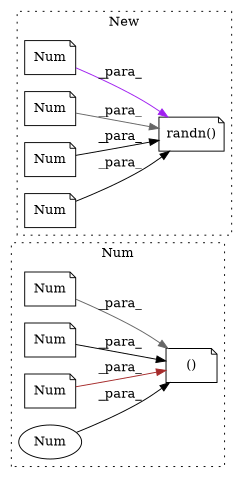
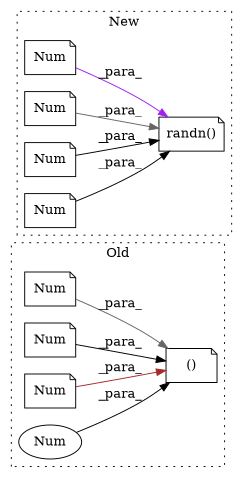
(118, 254) -> (118, 254)
